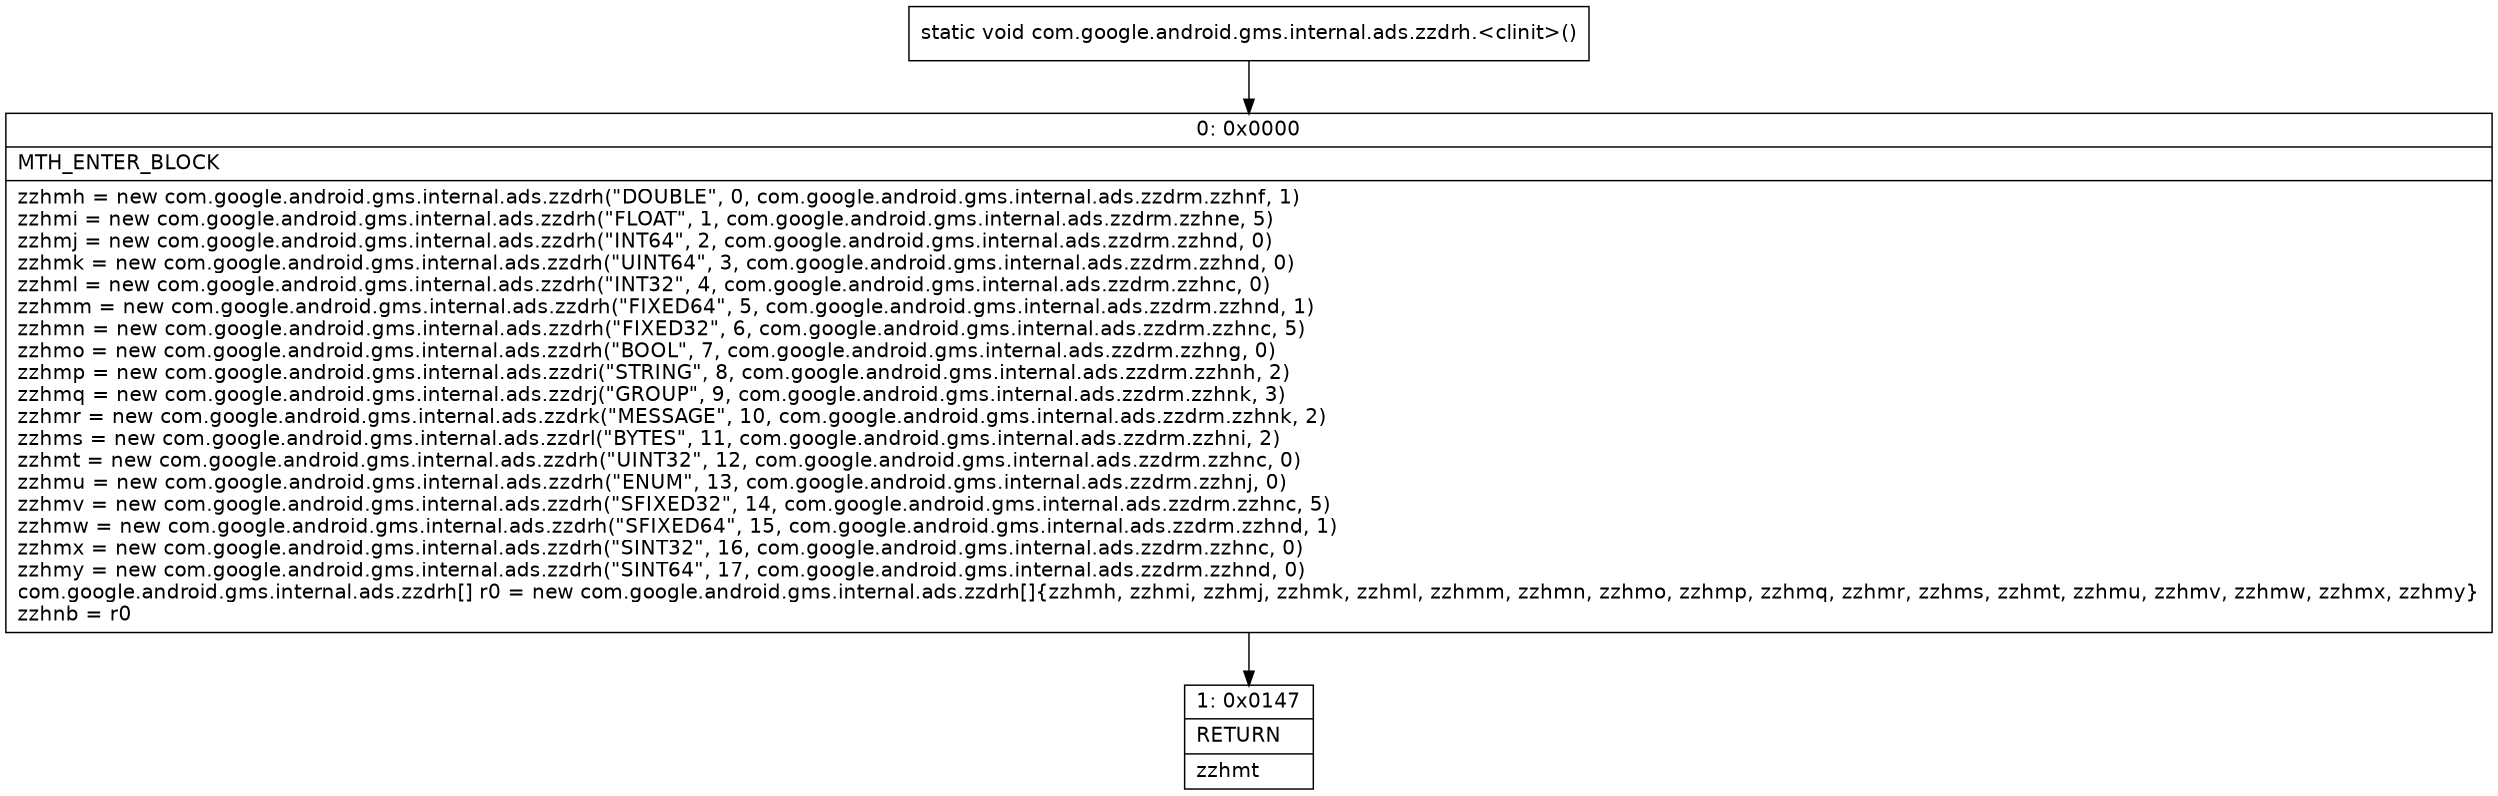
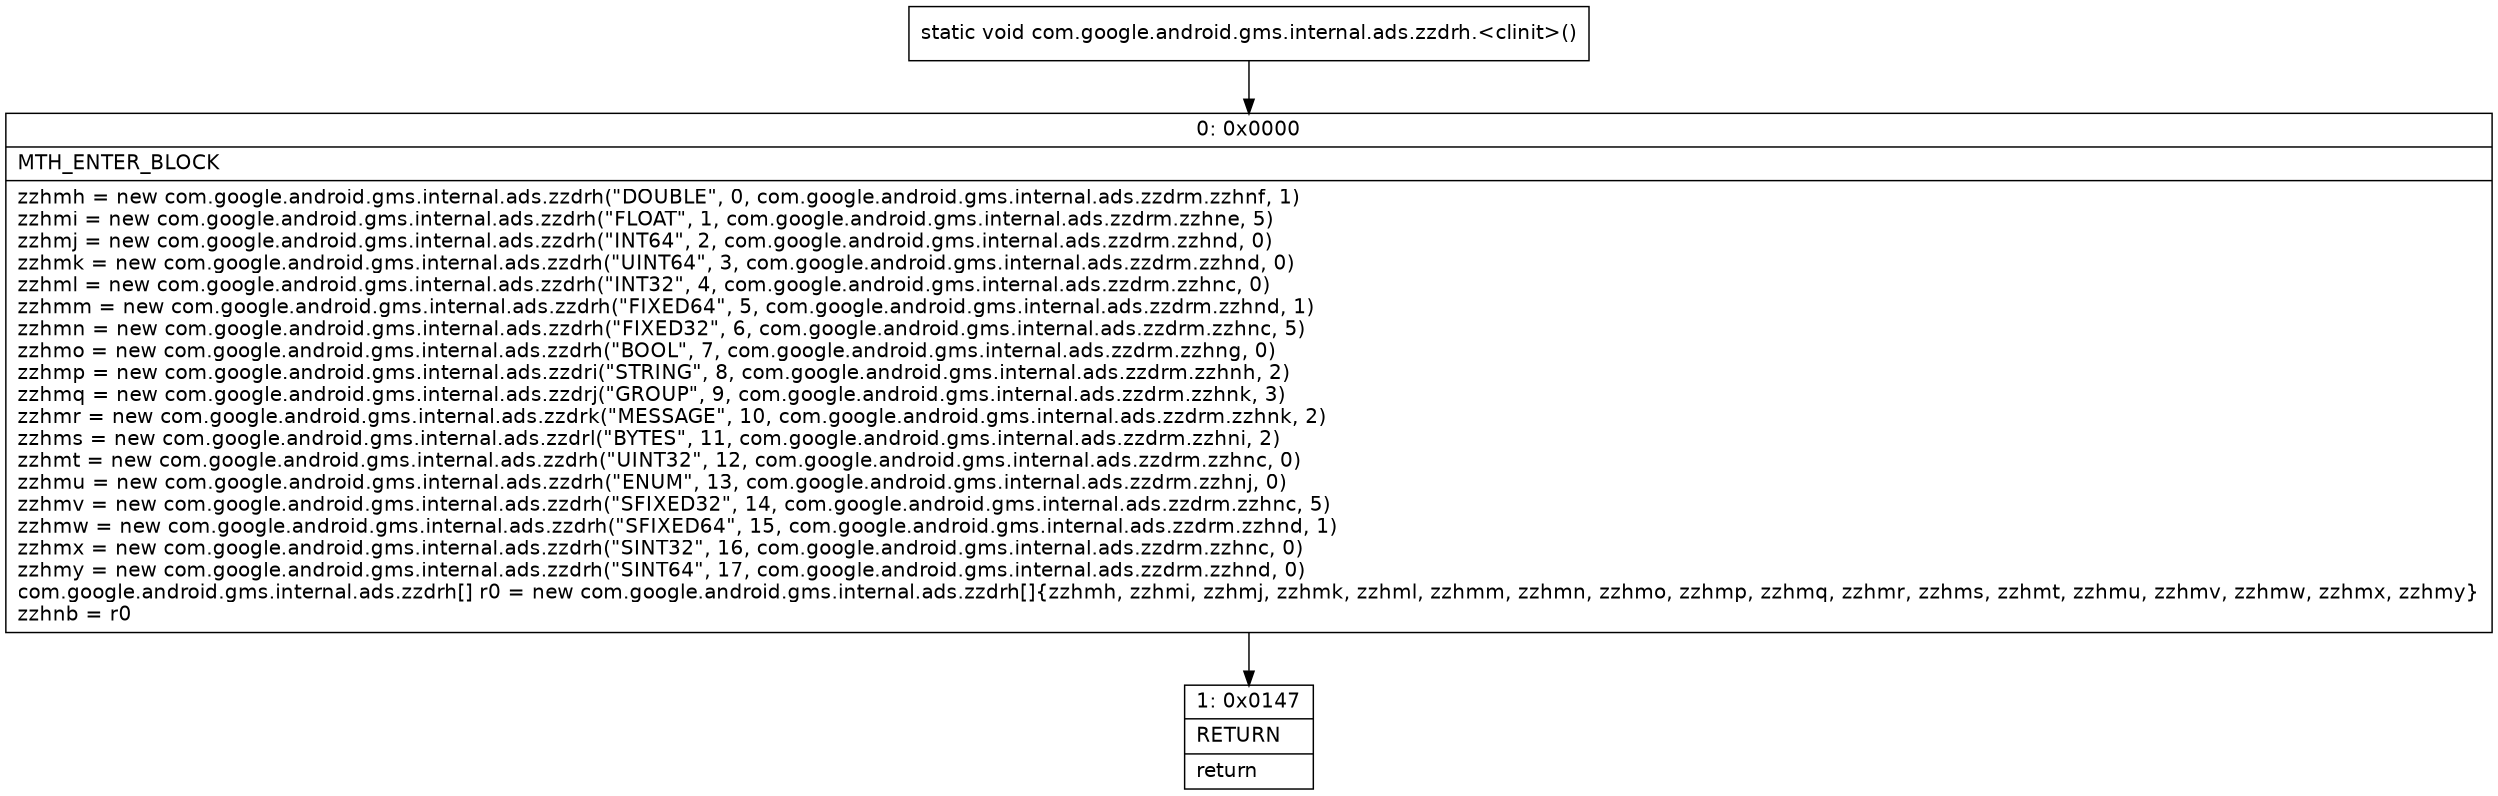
(1228, 771) -> (1228, 771)
